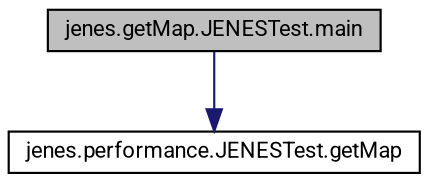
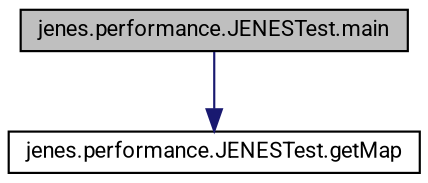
(214, 30) -> (214, 30)
